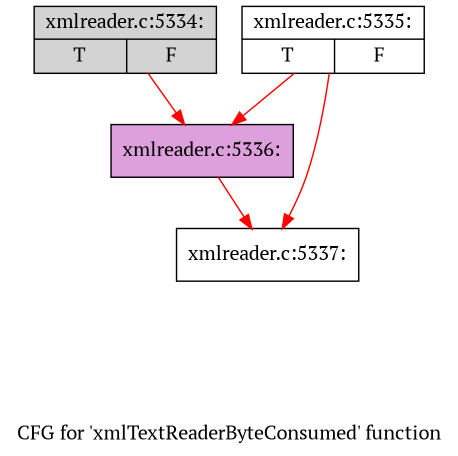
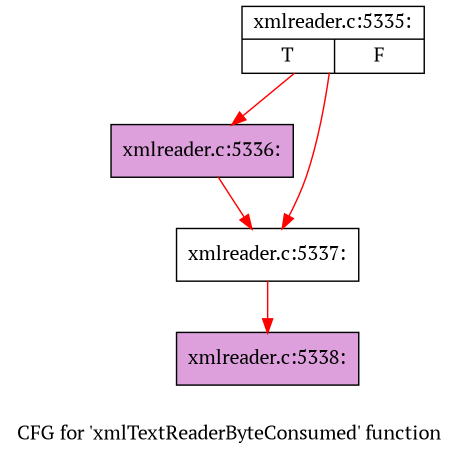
(125, 40) -> none
none -> (268, 359)
